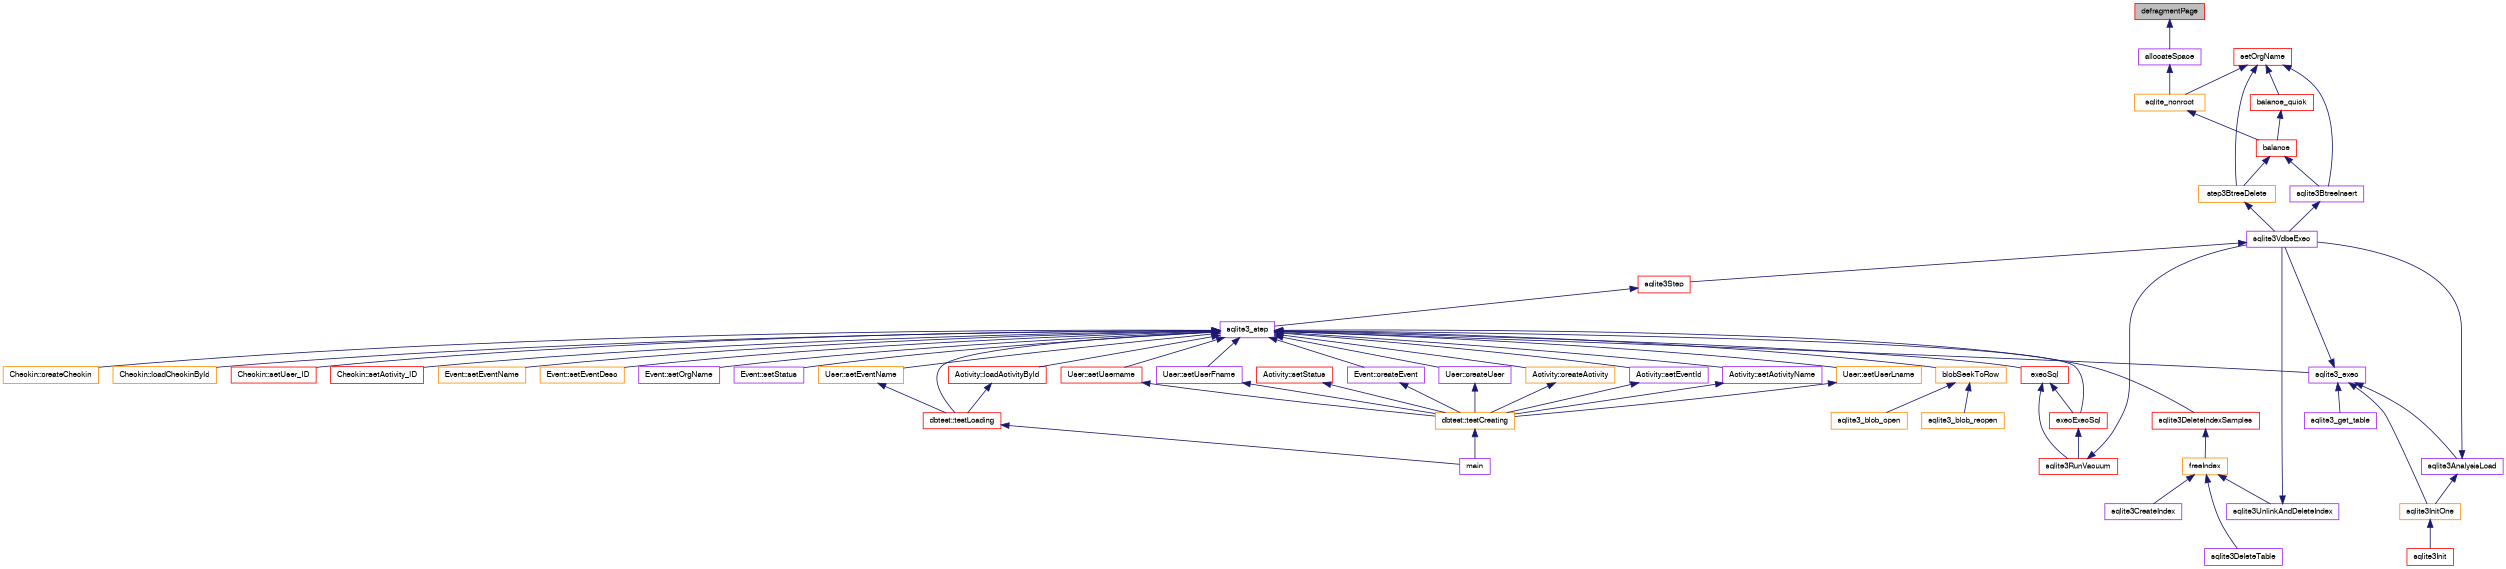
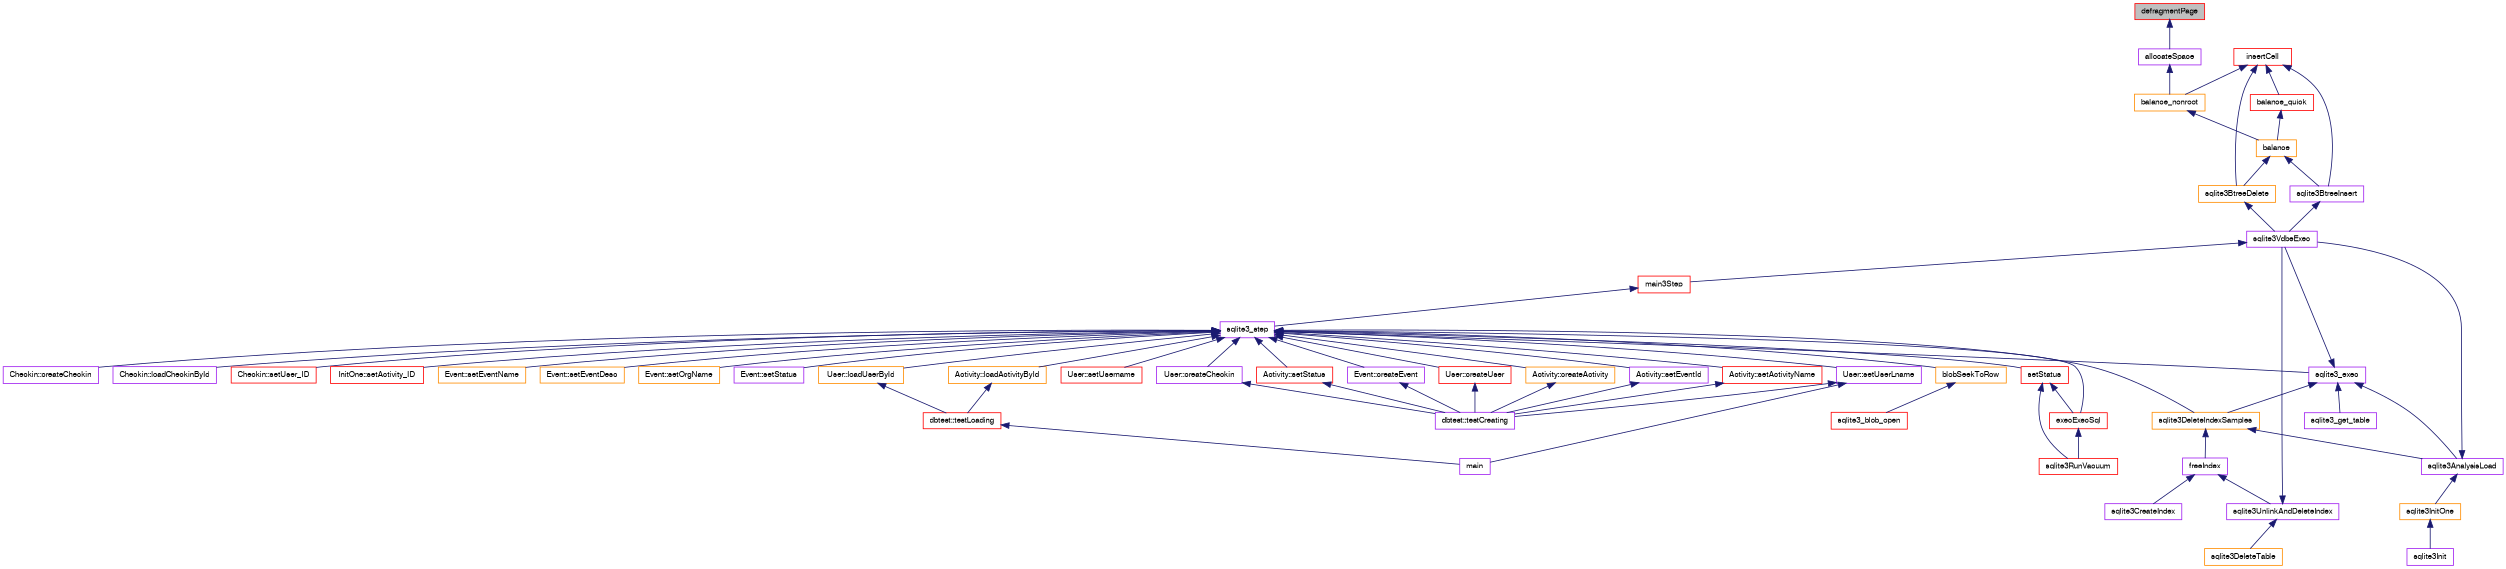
(2263, 57) -> (2263, 57)
(2170, 103) -> (2170, 103)
(2276, 148) -> (2276, 148)
(2237, 194) -> (2237, 194)
(1664, 284) -> (1664, 284)
(2131, 319) -> none
(976, 354) -> (1274, 355)
(51, 375) -> (51, 375)
(165, 375) -> (165, 375)
(377, 375) -> (377, 375)
(679, 375) -> (679, 375)
(861, 375) -> (861, 375)
(997, 375) -> (997, 375)
(1199, 375) -> (1199, 375)
(1475, 375) -> (1475, 375)
(1772, 375) -> (1772, 375)
(1879, 375) -> (1879, 375)
(2045, 375) -> (2045, 375)
(1293, 401) -> none
(1475, 421) -> (1475, 421)
(1869, 421) -> (1869, 421)
(1963, 421) -> none
(2206, 421) -> (2206, 421)
(2398, 440) -> (2268, 399)
none -> (2339, 444)
(1475, 448) -> (1664, 424)
(2205, 466) -> (2205, 466)
(2219, 518) -> (2261, 537)
(2243, 557) -> (2243, 557)
(2430, 557) -> (2430, 557)
